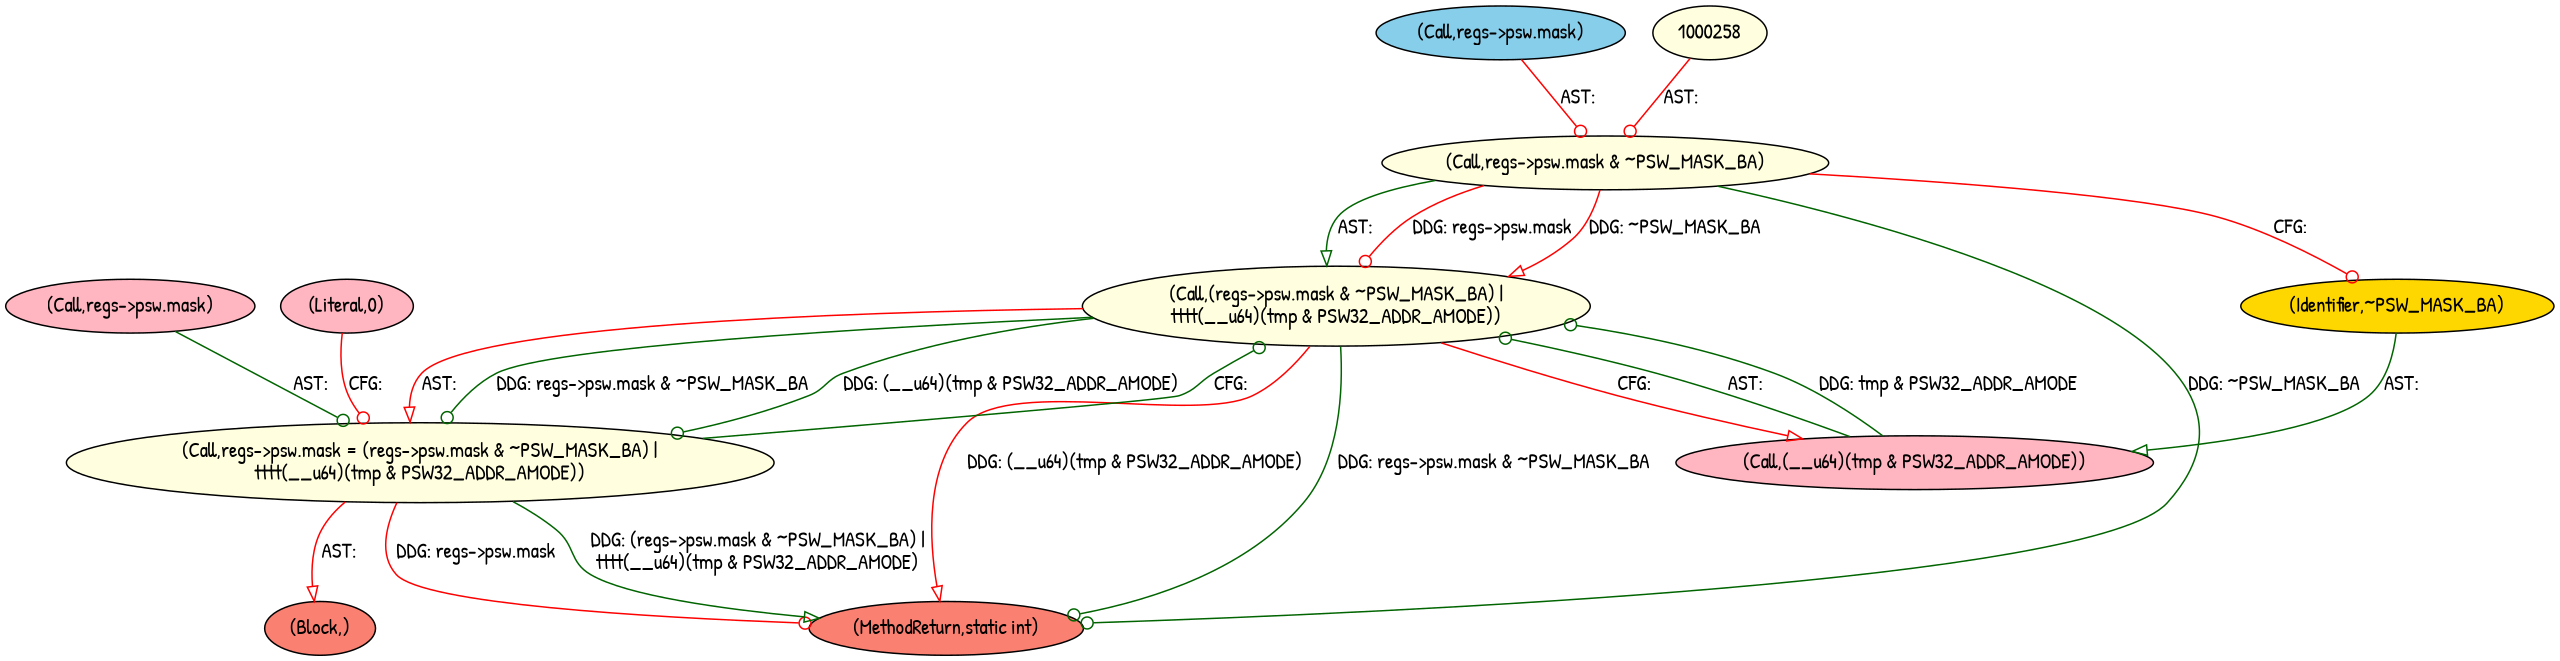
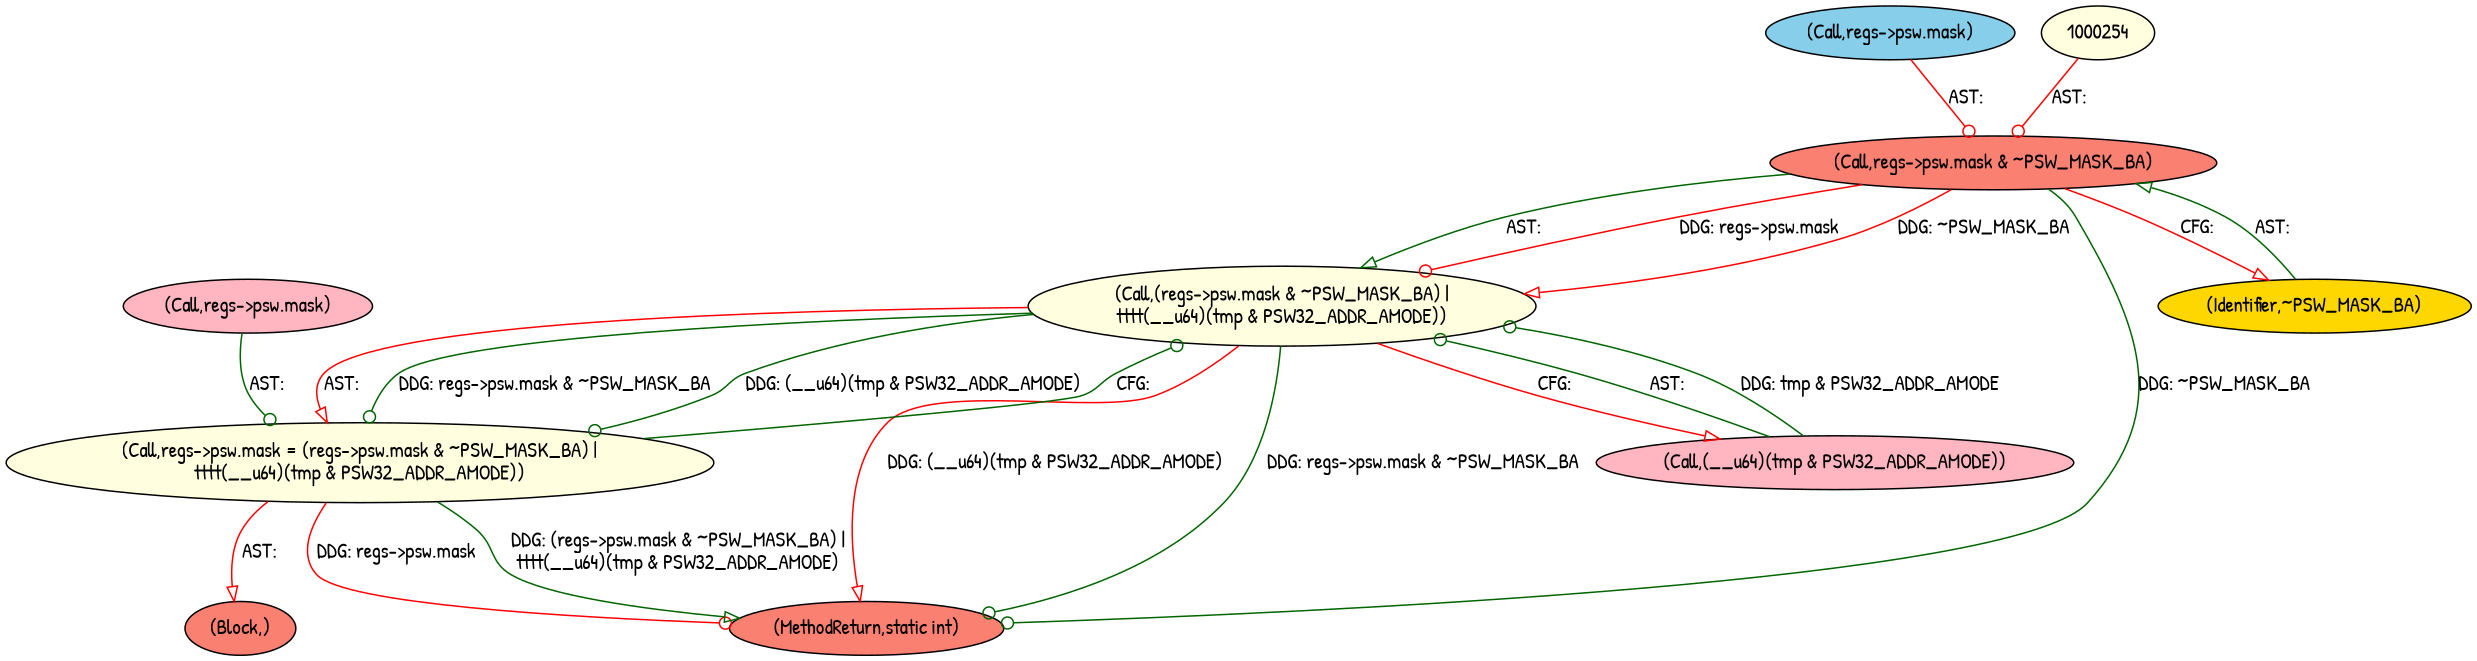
(1710, 33) -> (2098, 33)
(1605, 163) -> (1993, 163)
(2085, 195) -> (2161, 228)
(347, 306) -> none
(2295, 427) -> (2232, 221)
